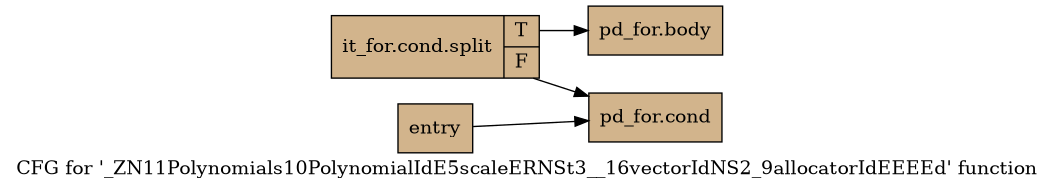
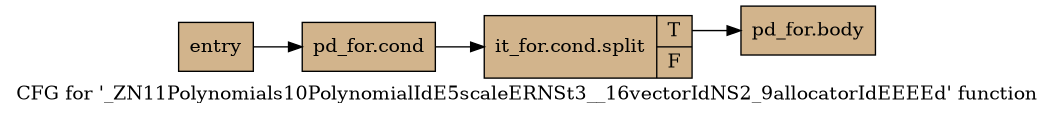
(554, 85) -> (453, 47)
